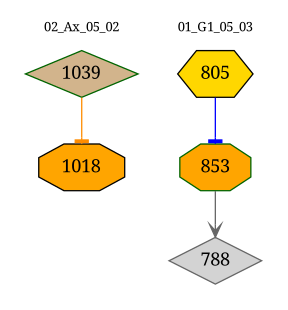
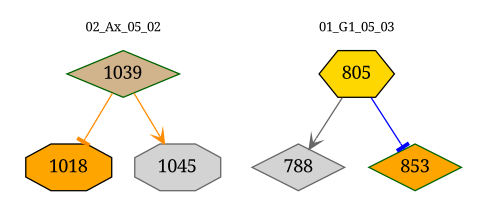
none -> (178, 167)
(215, 167) -> (415, 167)
(215, 208) -> (329, 118)
